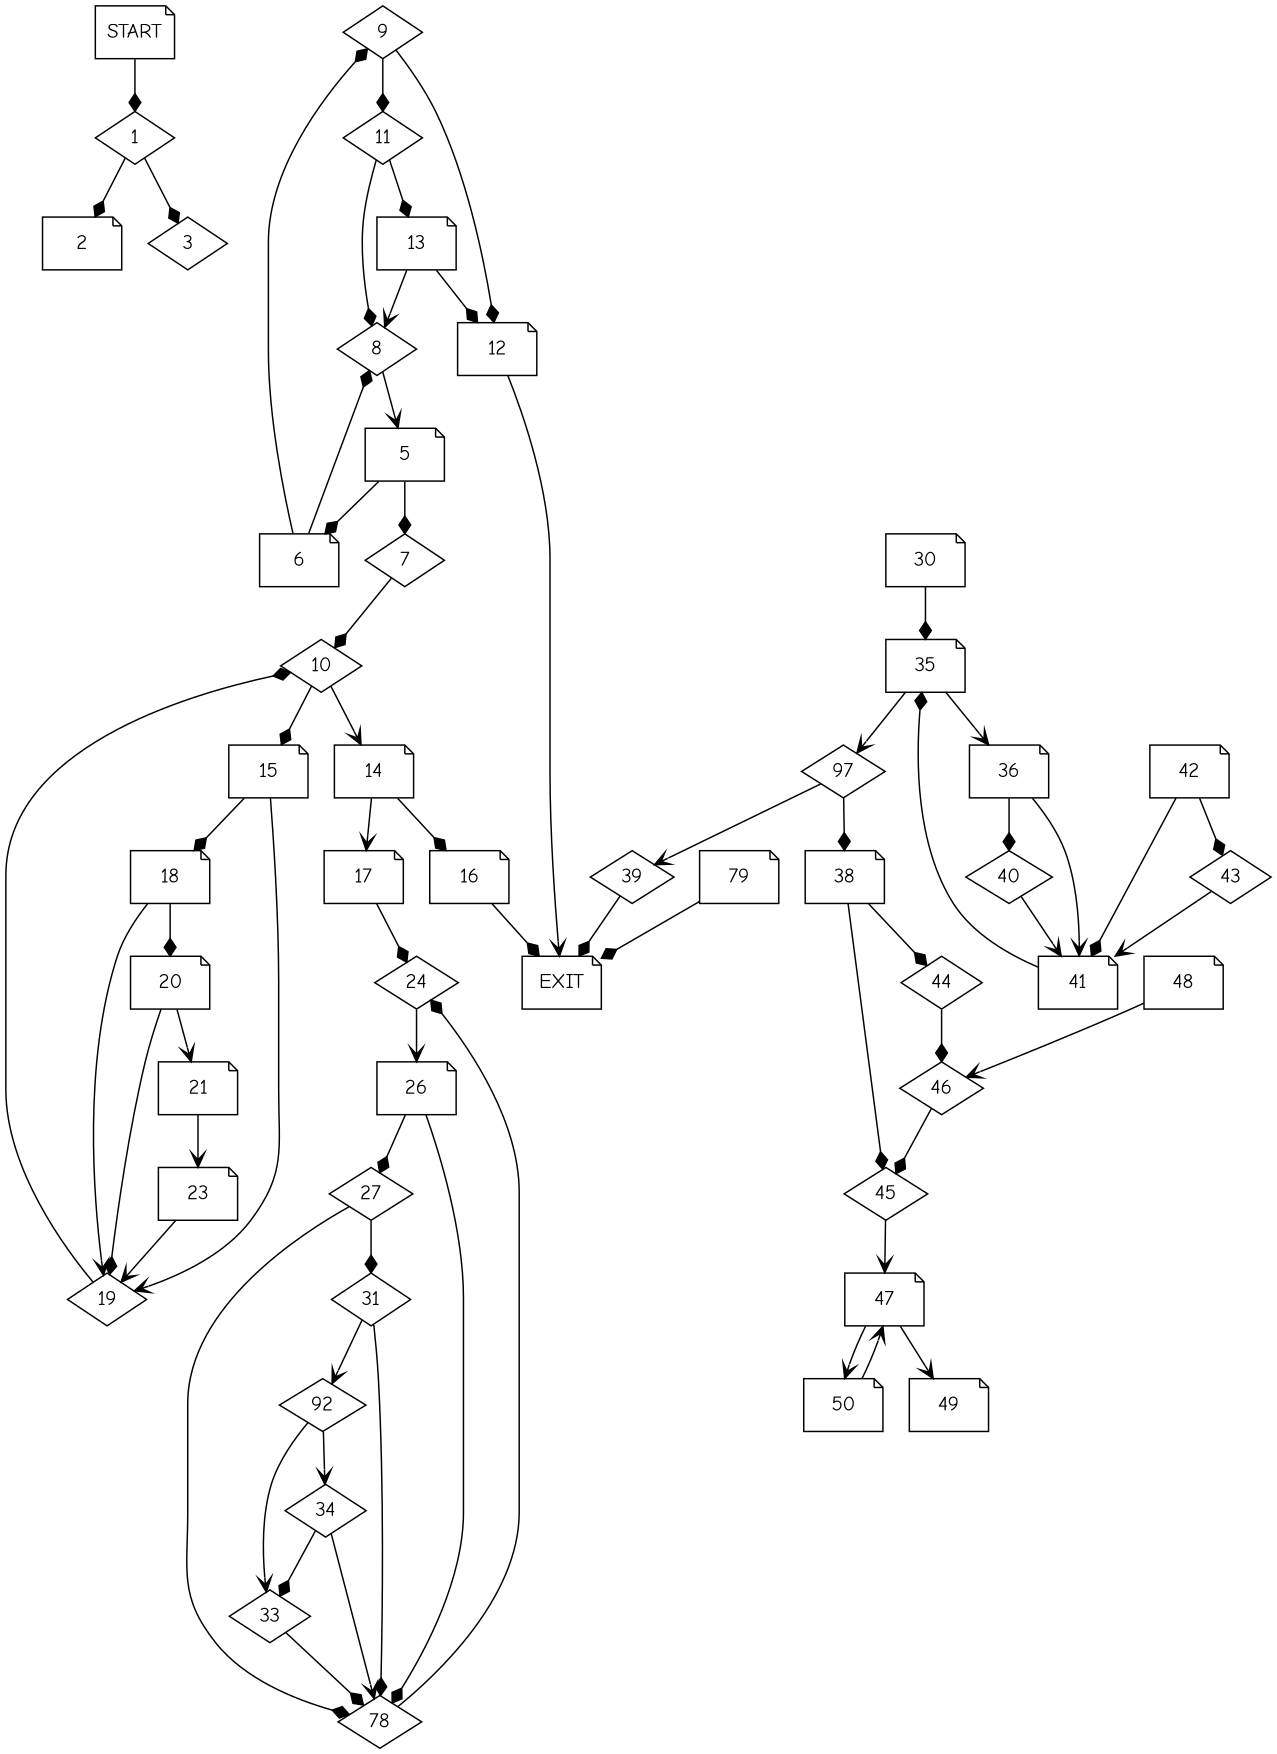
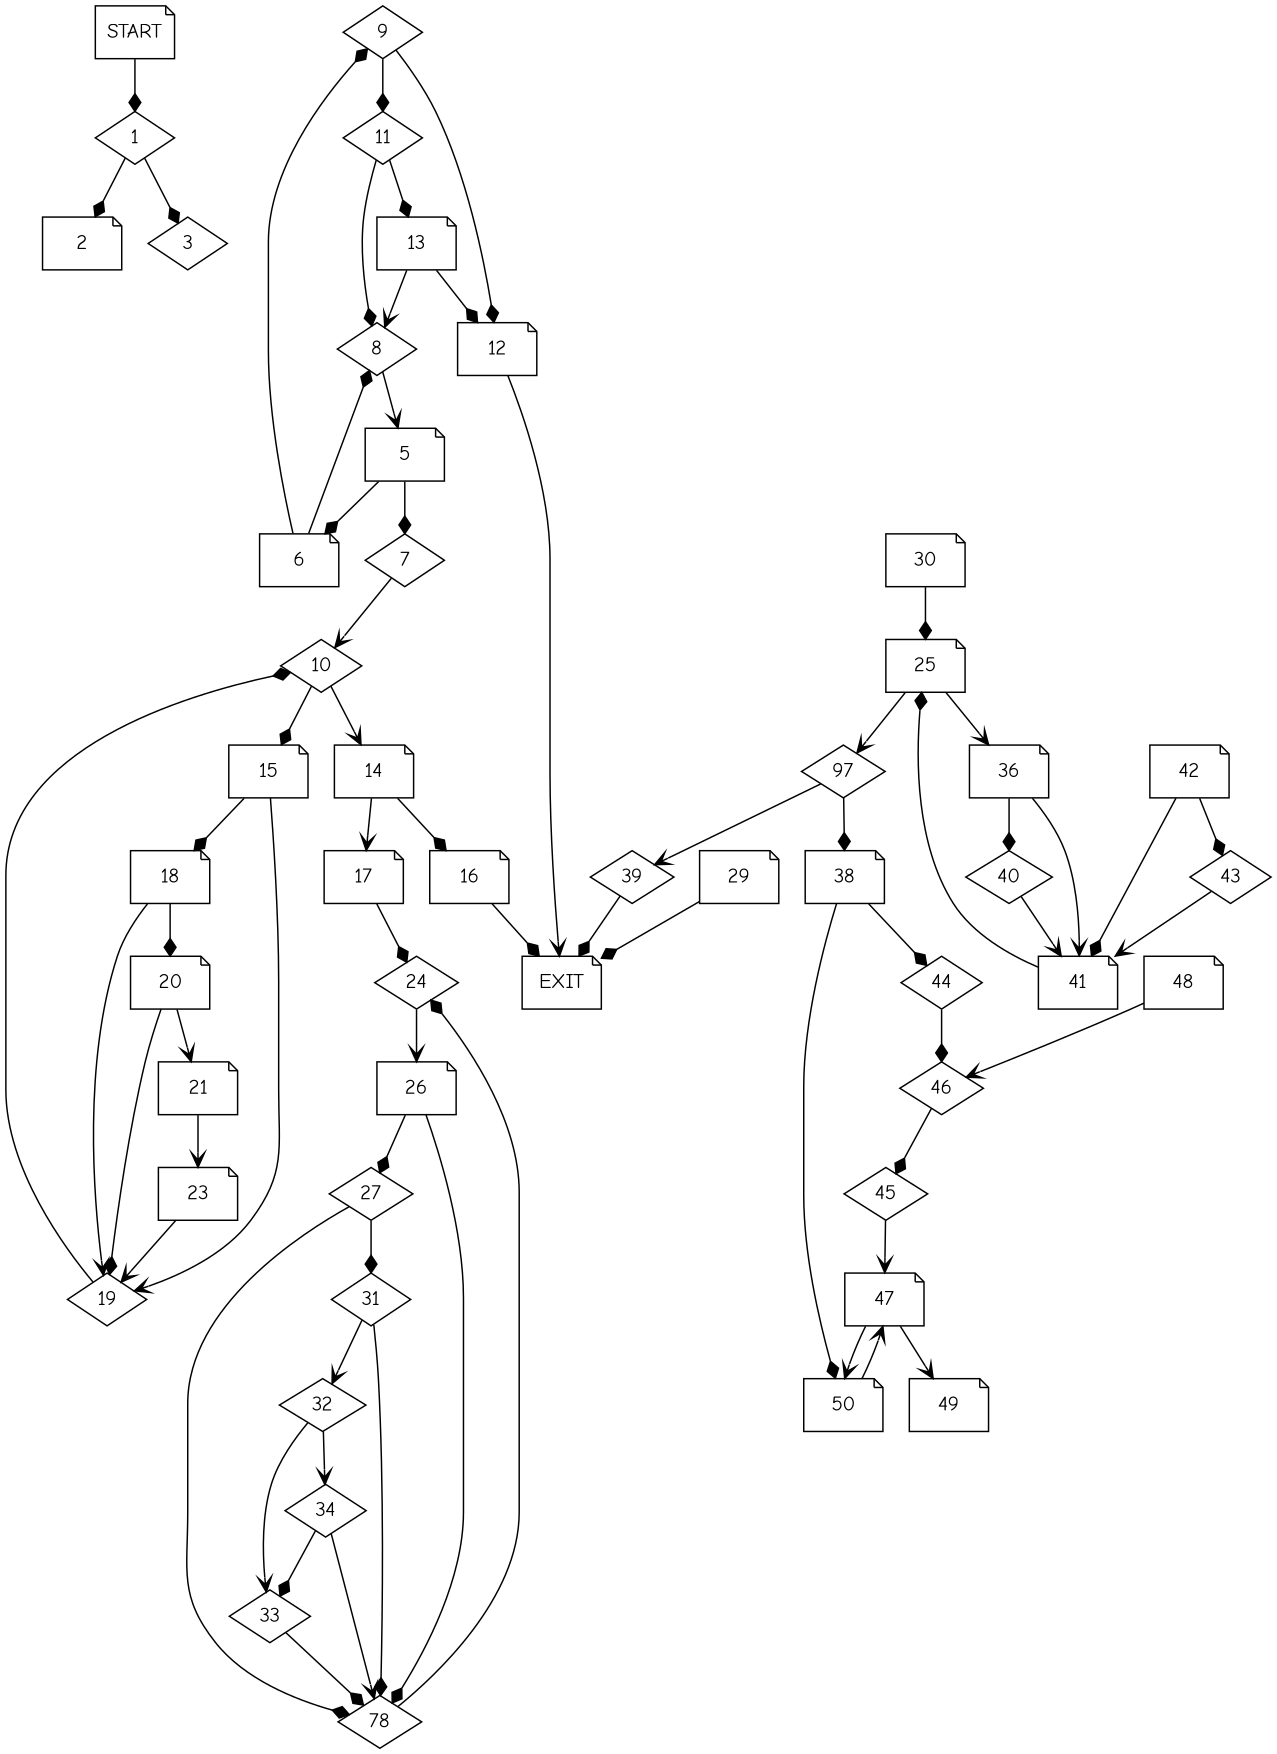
(368, 607) -> (368, 607)
(925, 666) -> (925, 666)
(739, 877) -> (739, 877)
(864, 1028) -> (804, 1132)
(323, 1405) -> (323, 1405)
